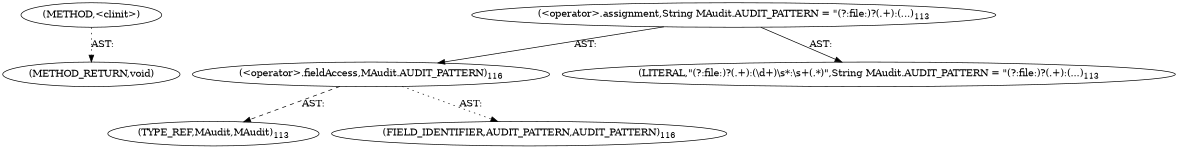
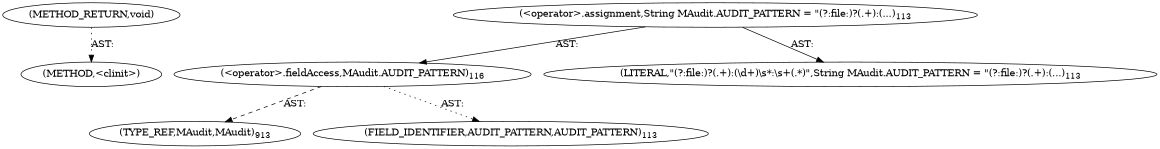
(91, 41) -> (91, 41)
(281, 133) -> (263, 133)
(668, 133) -> (650, 133)
